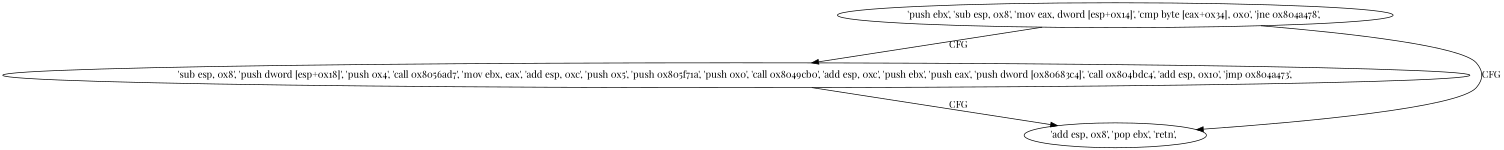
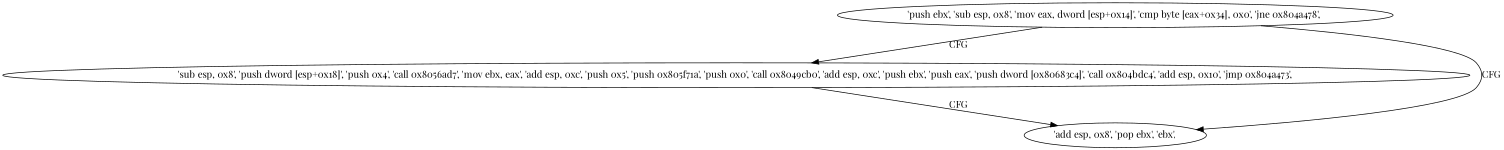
(1115, 135) -> (1115, 135)
